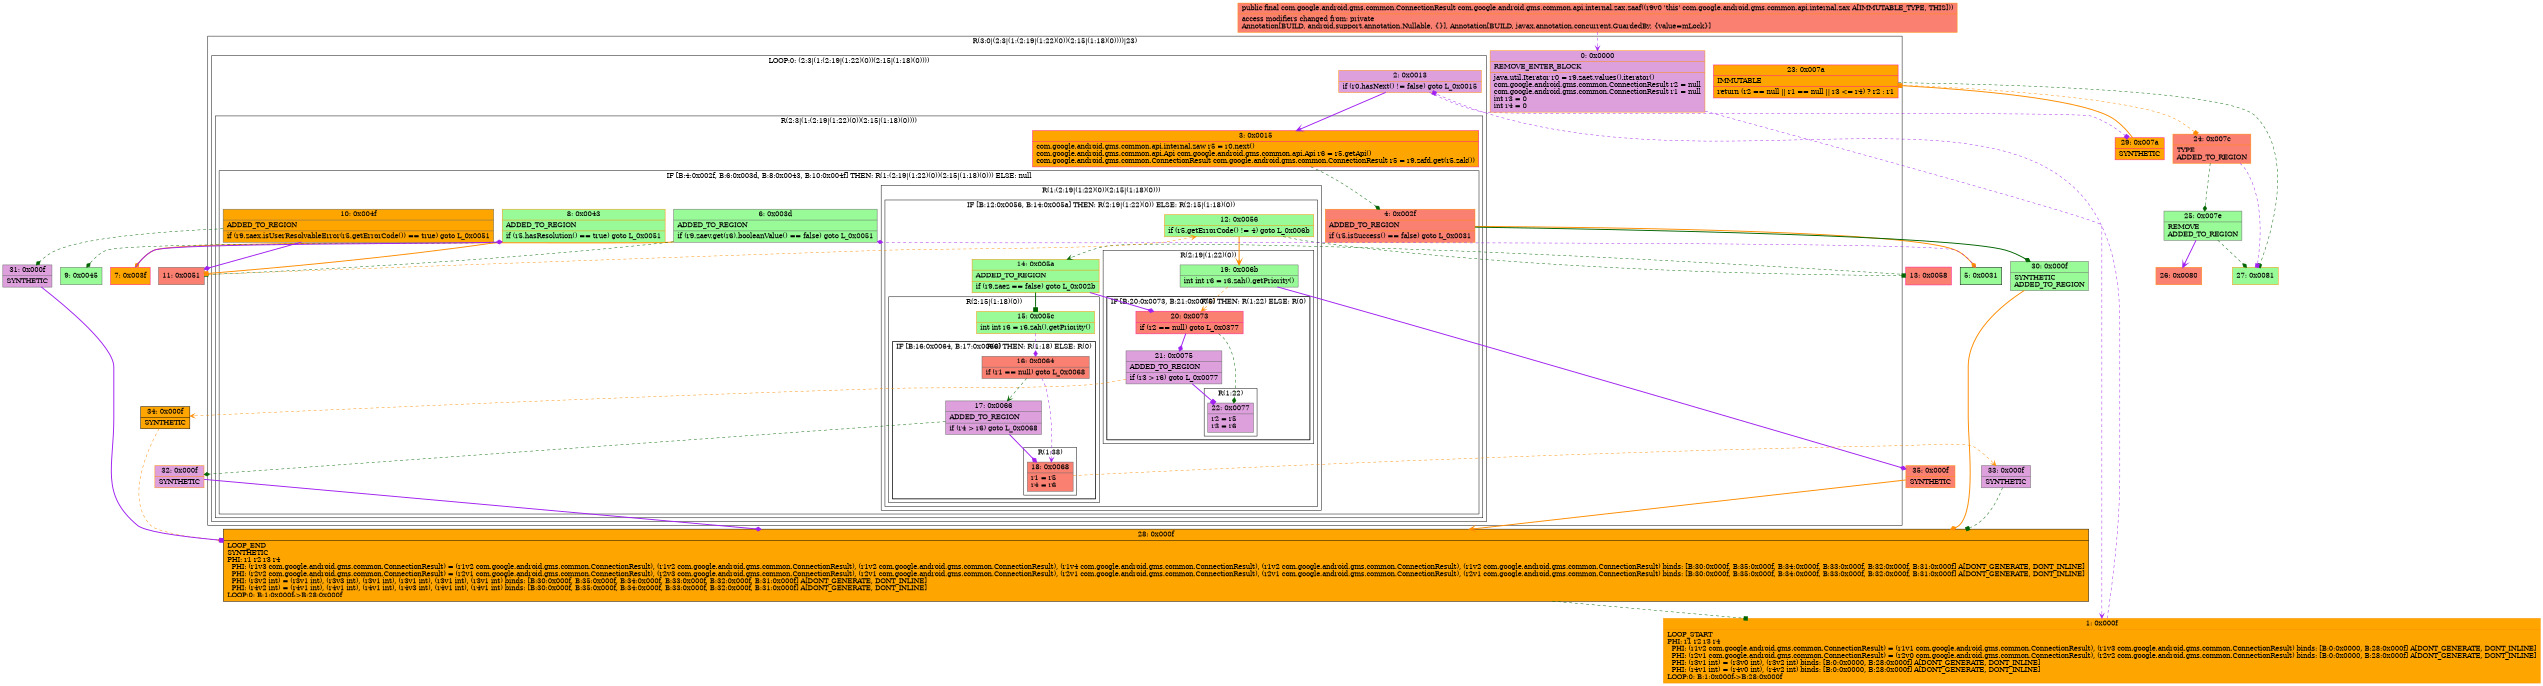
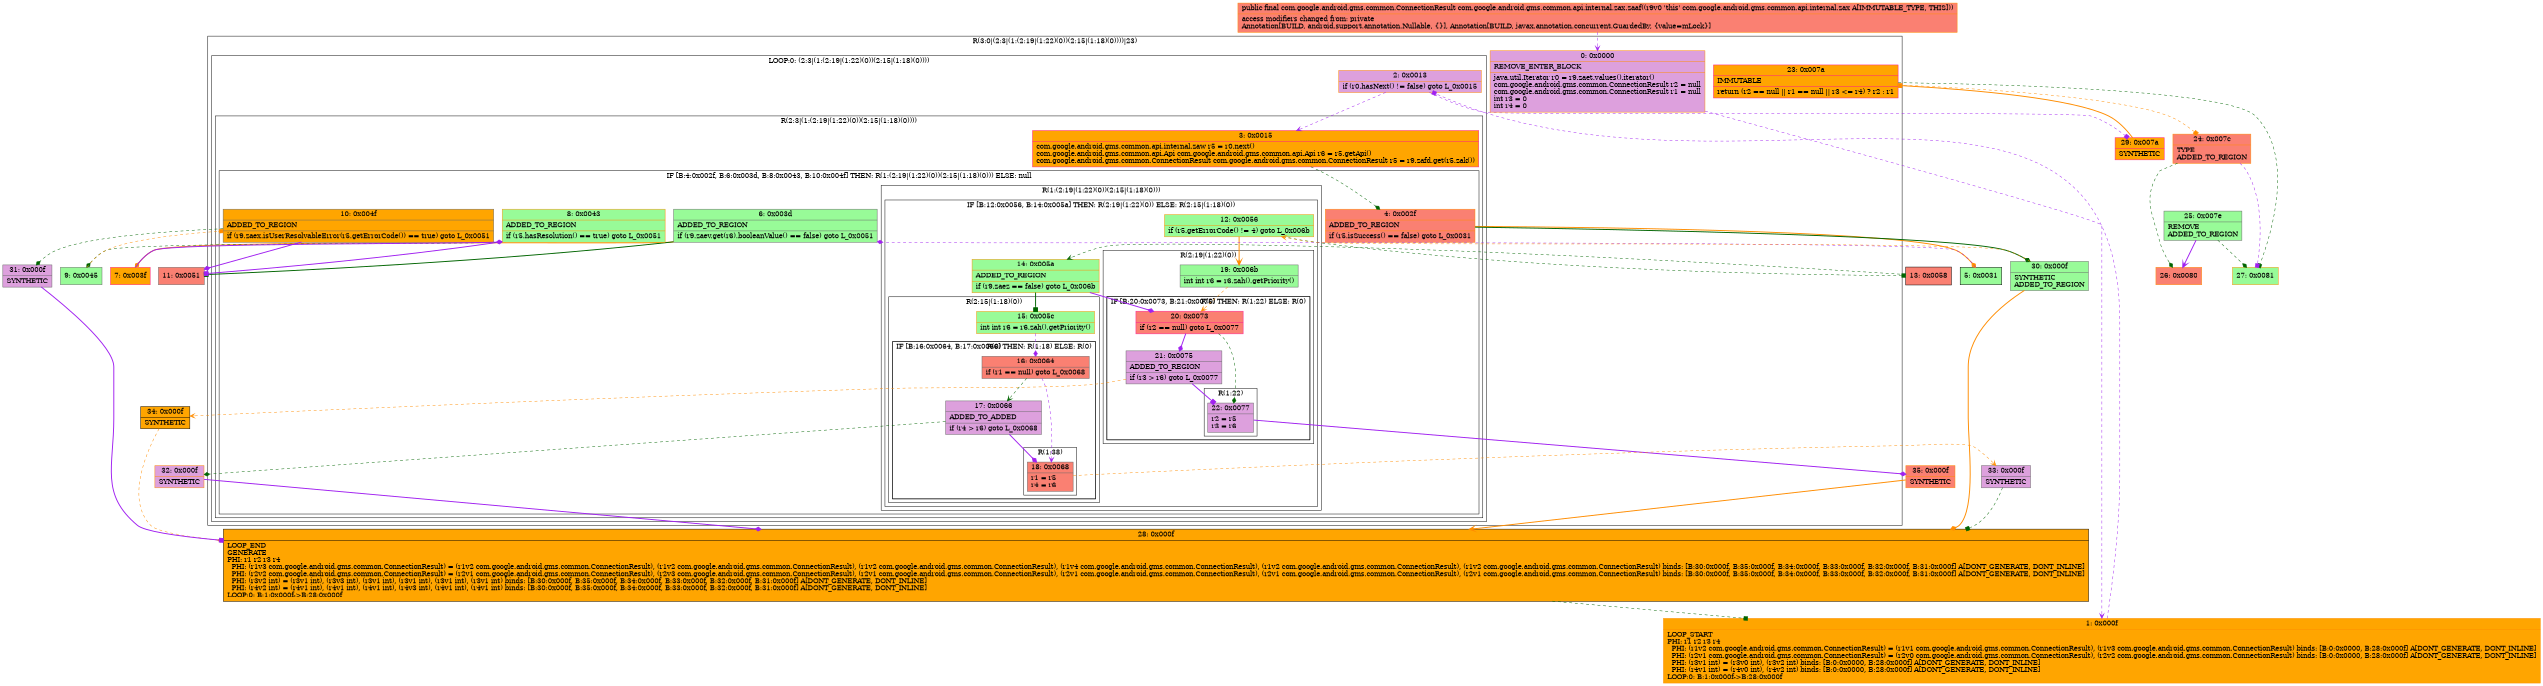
(1343, 111) -> (1343, 111)
(2208, 184) -> (2151, 208)
none -> (149, 239)
(698, 257) -> (1659, 244)
(356, 260) -> (356, 260)
(442, 262) -> (442, 262)
(1929, 276) -> (1929, 276)
(1036, 287) -> (1036, 287)
(1190, 328) -> (1190, 328)
(1589, 376) -> (1577, 447)
(985, 417) -> (983, 417)
(248, 553) -> (247, 553)
